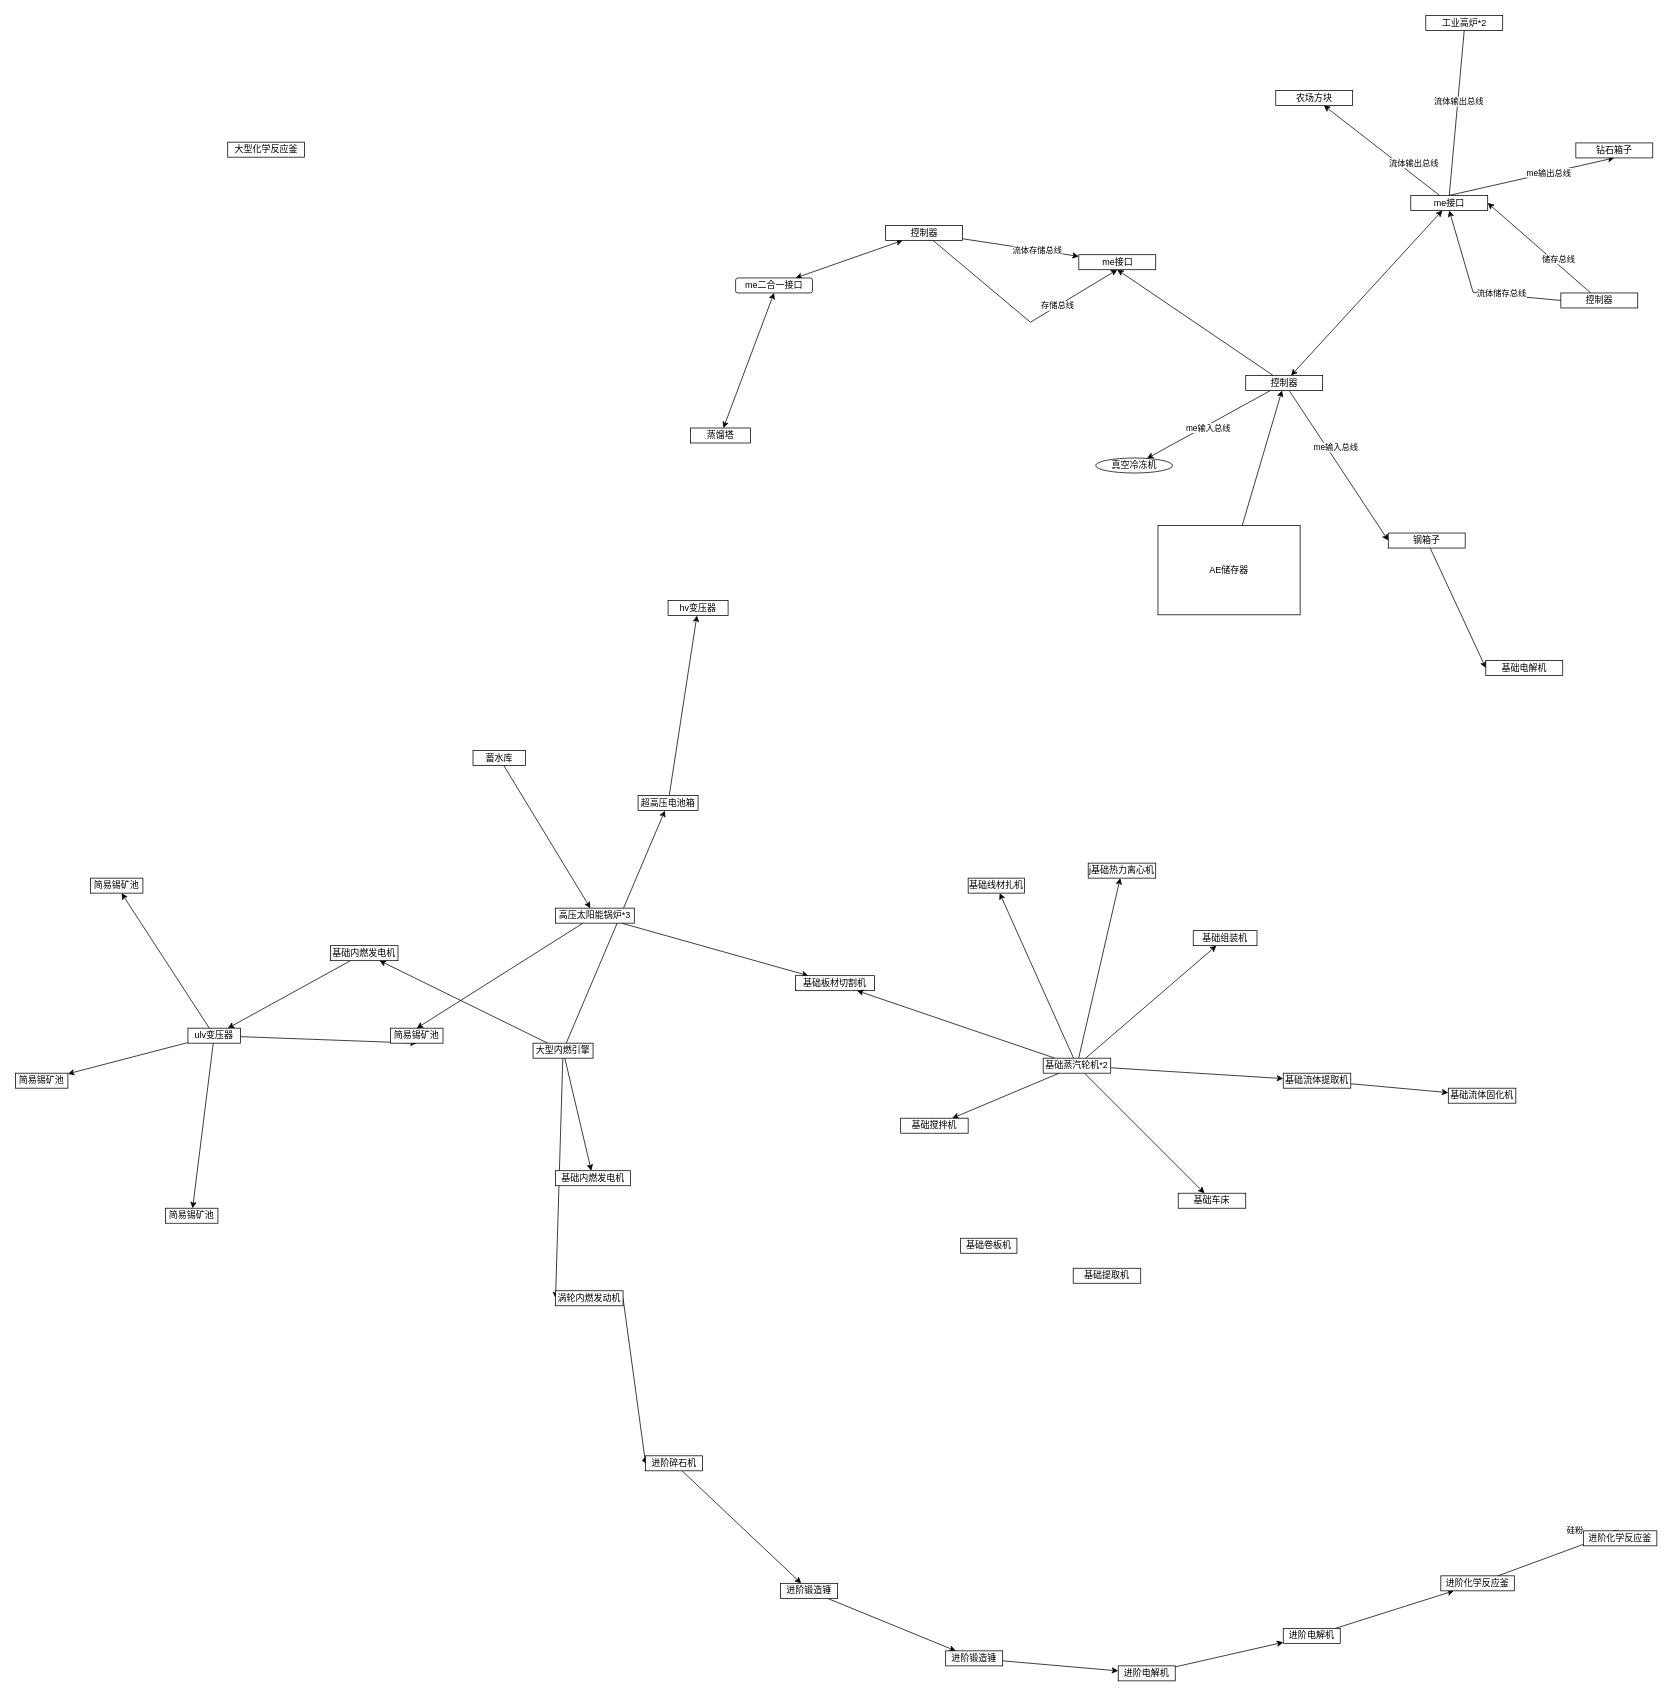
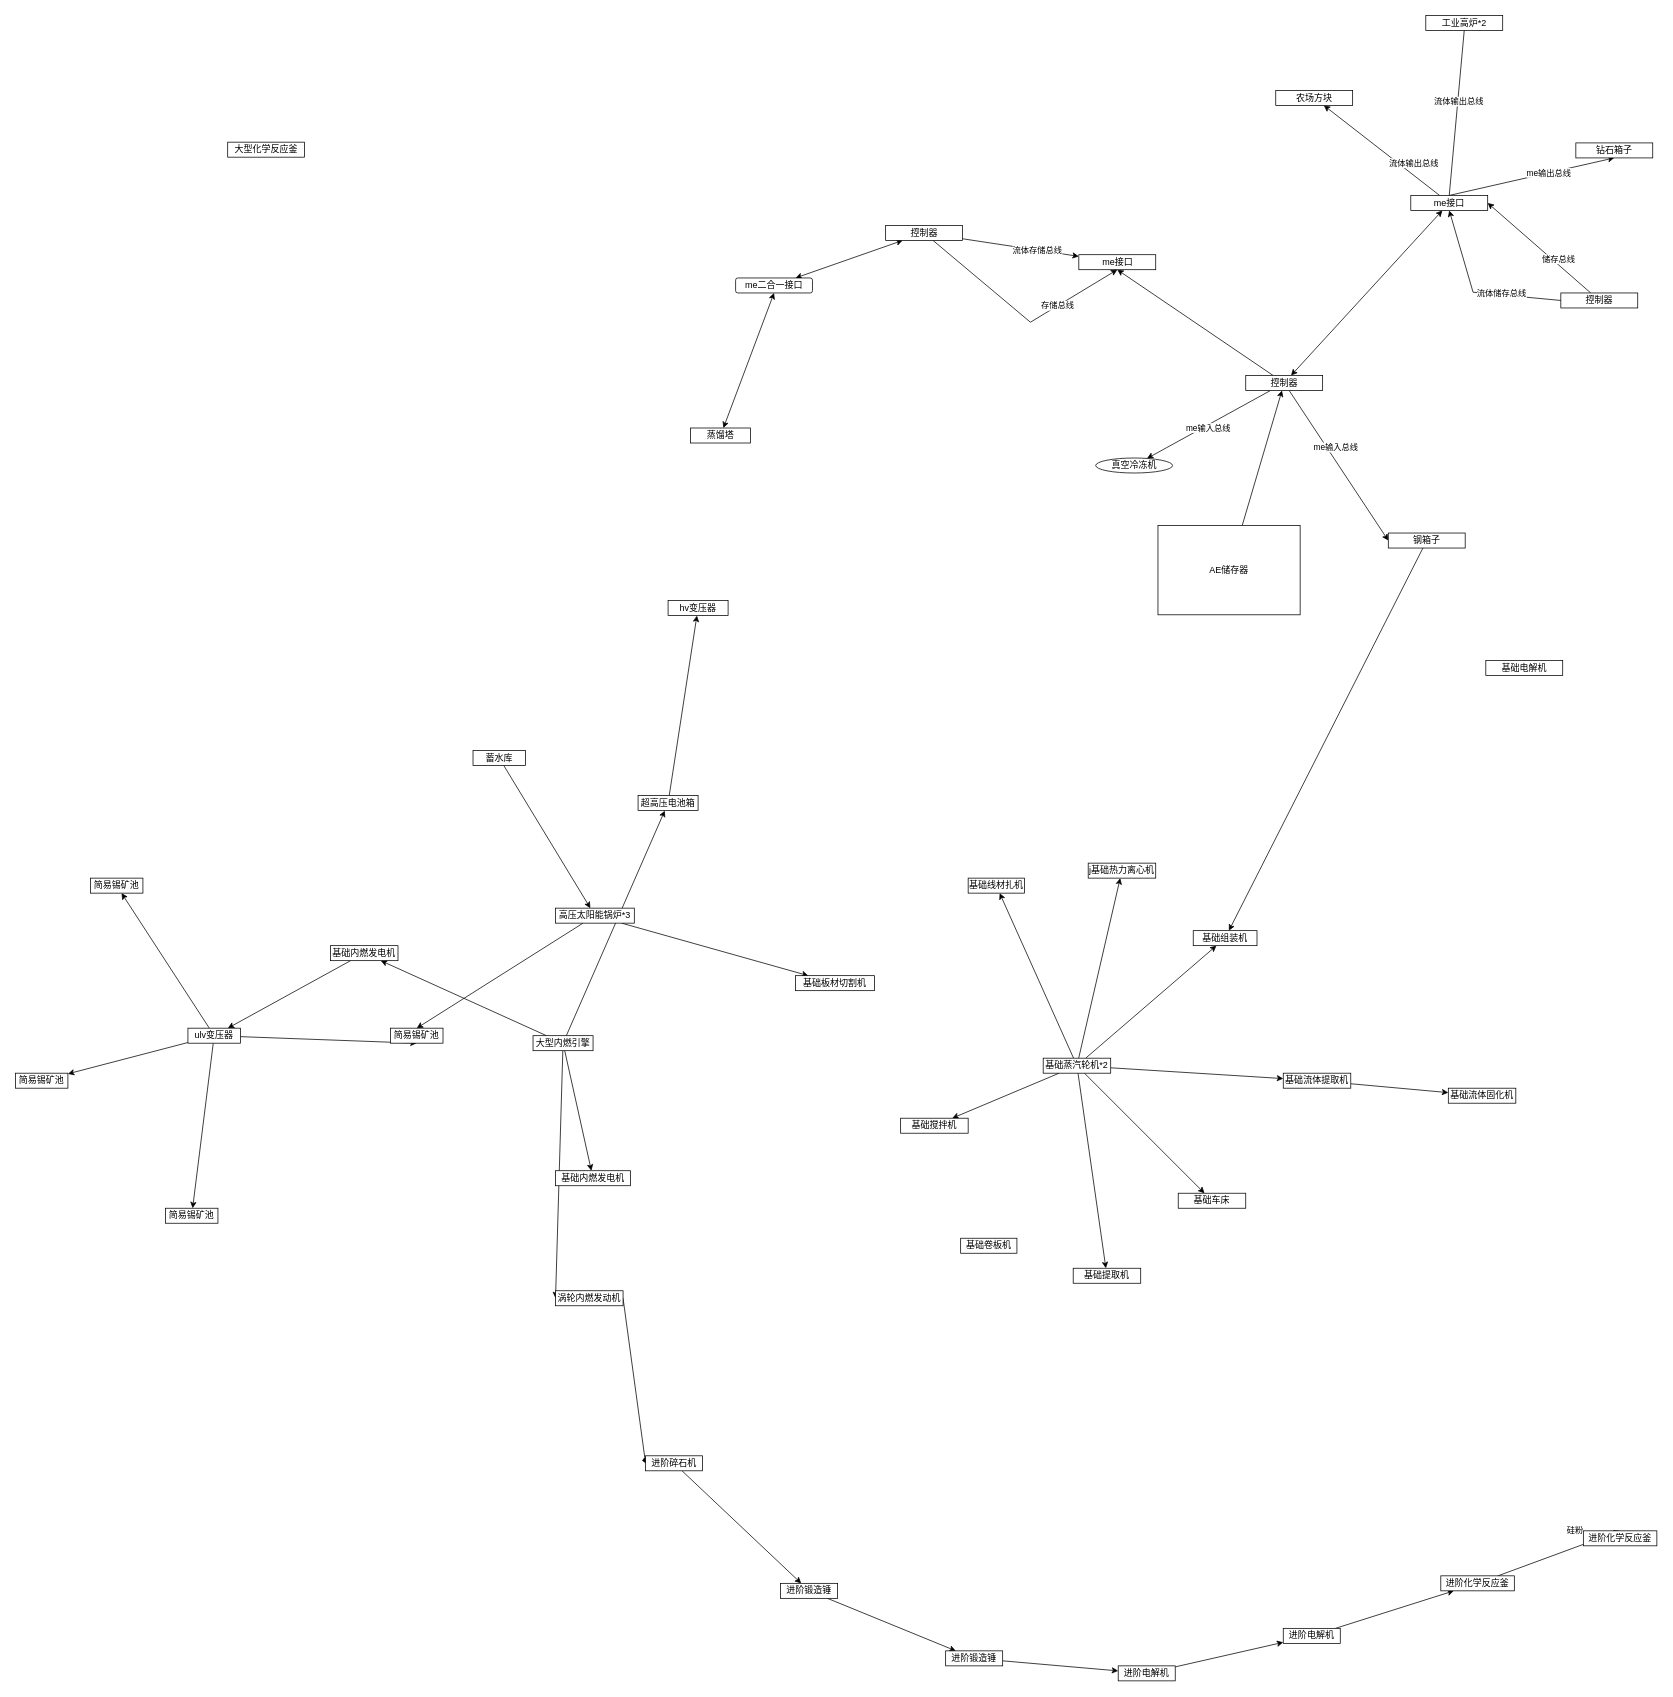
(1456, 605) -> (1327, 737)
(958, 1025) -> (1091, 1168)
(563, 1050) -> (563, 1043)
